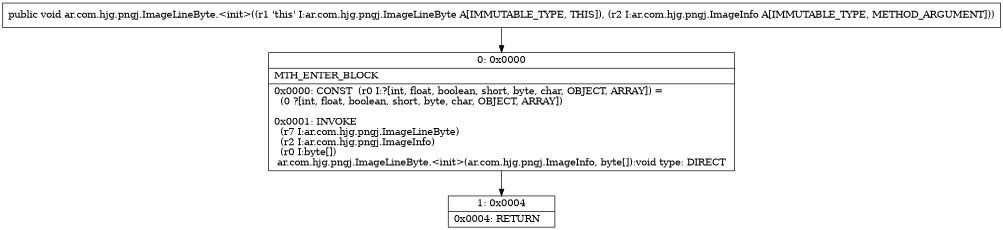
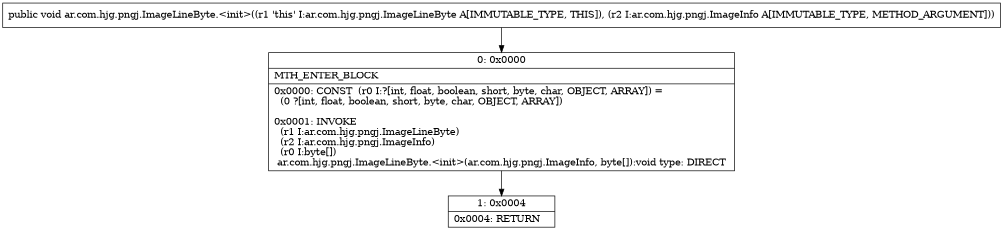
(367, 132) -> (367, 132)
